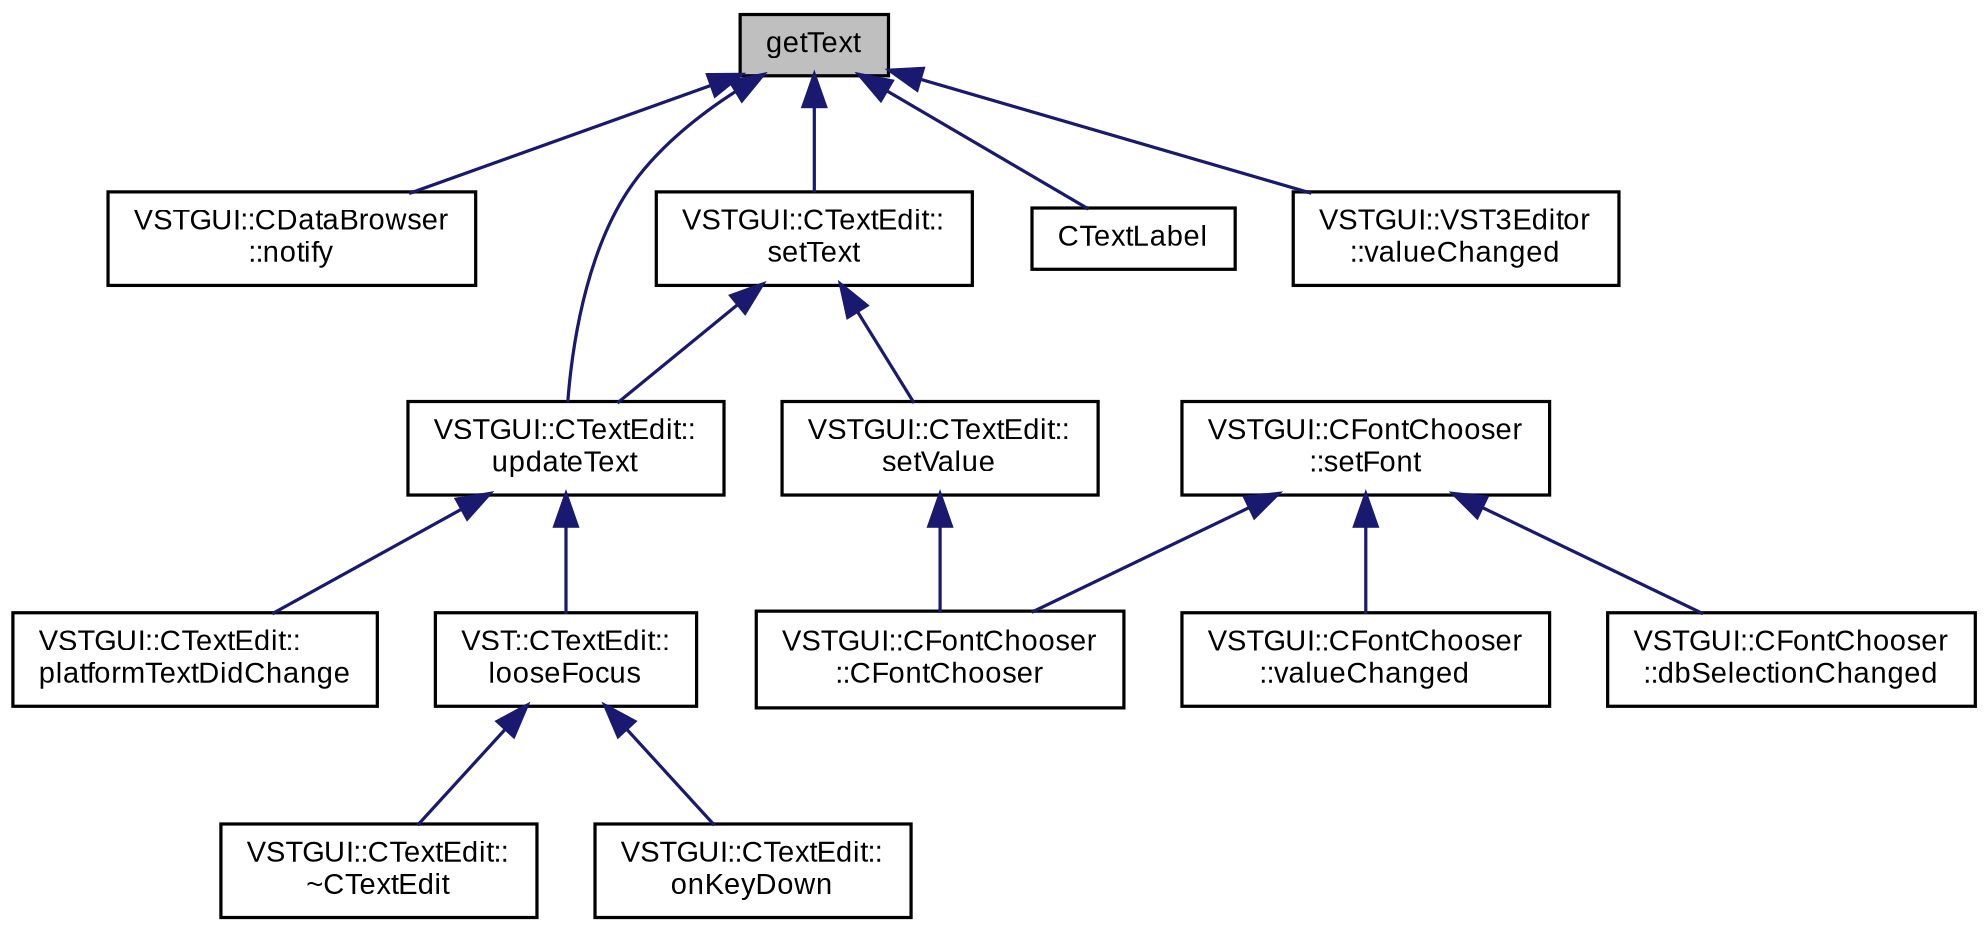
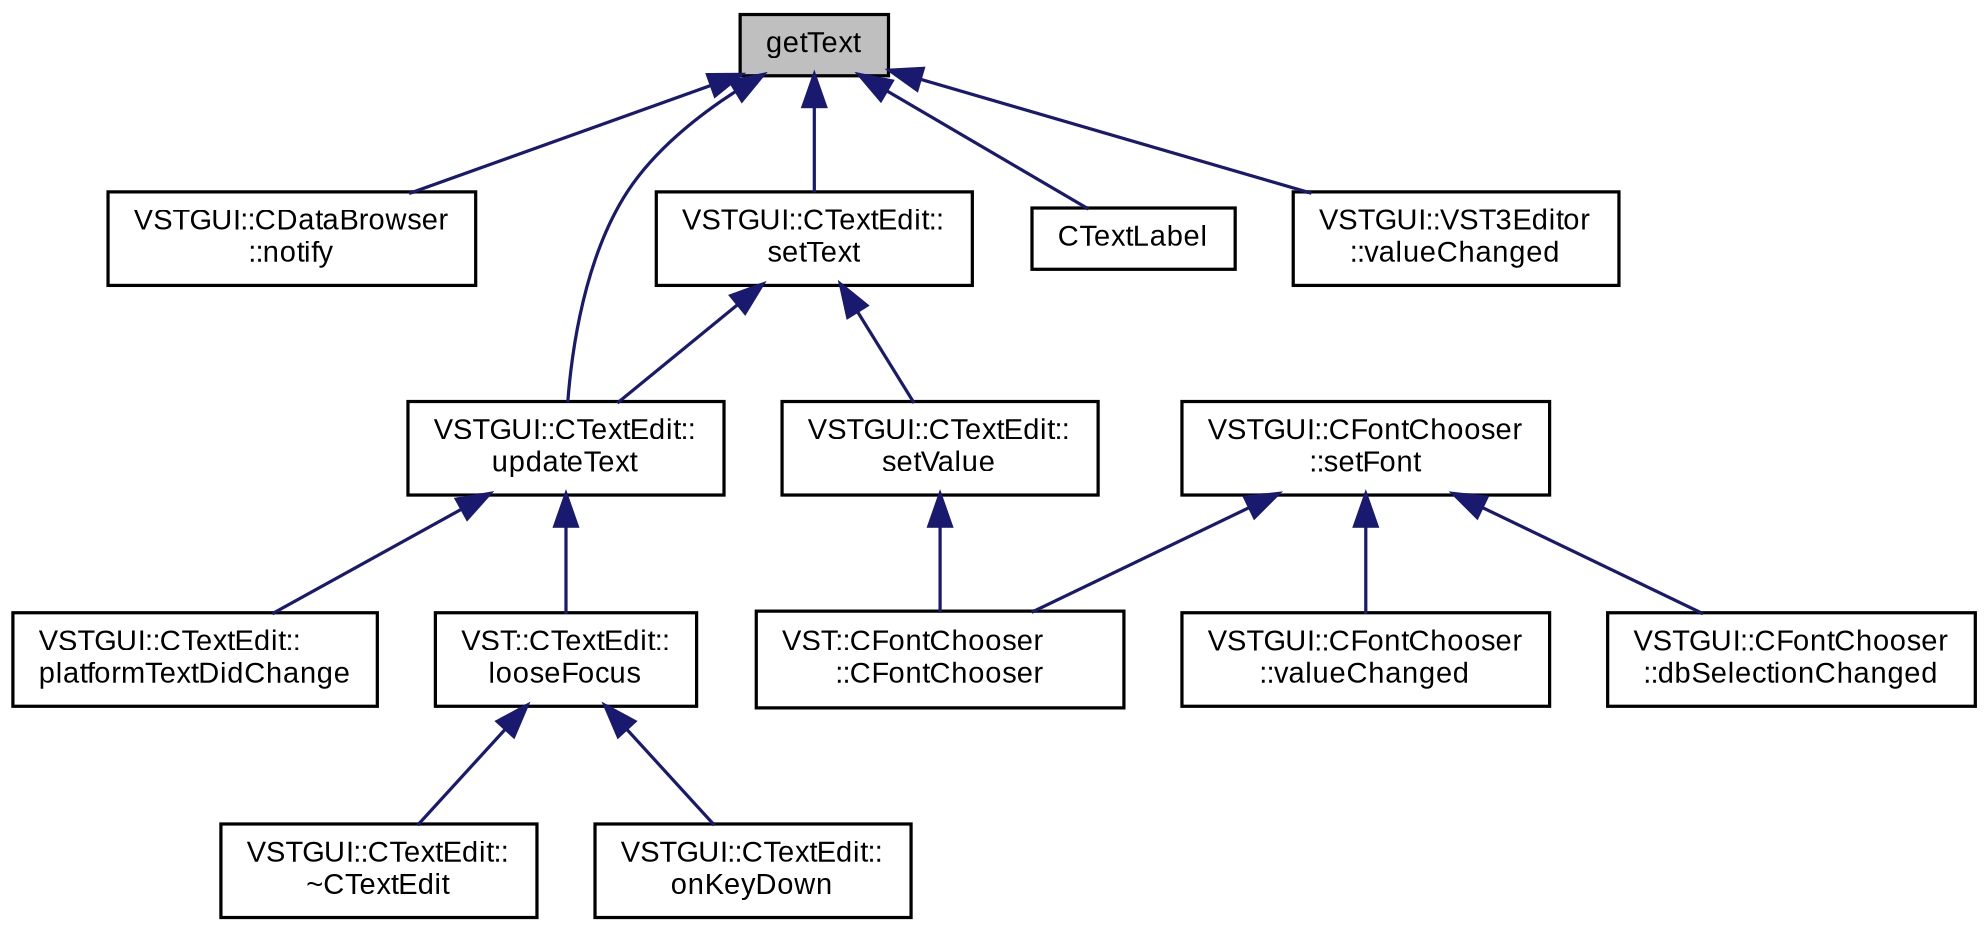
(940, 660) -> (940, 660)
